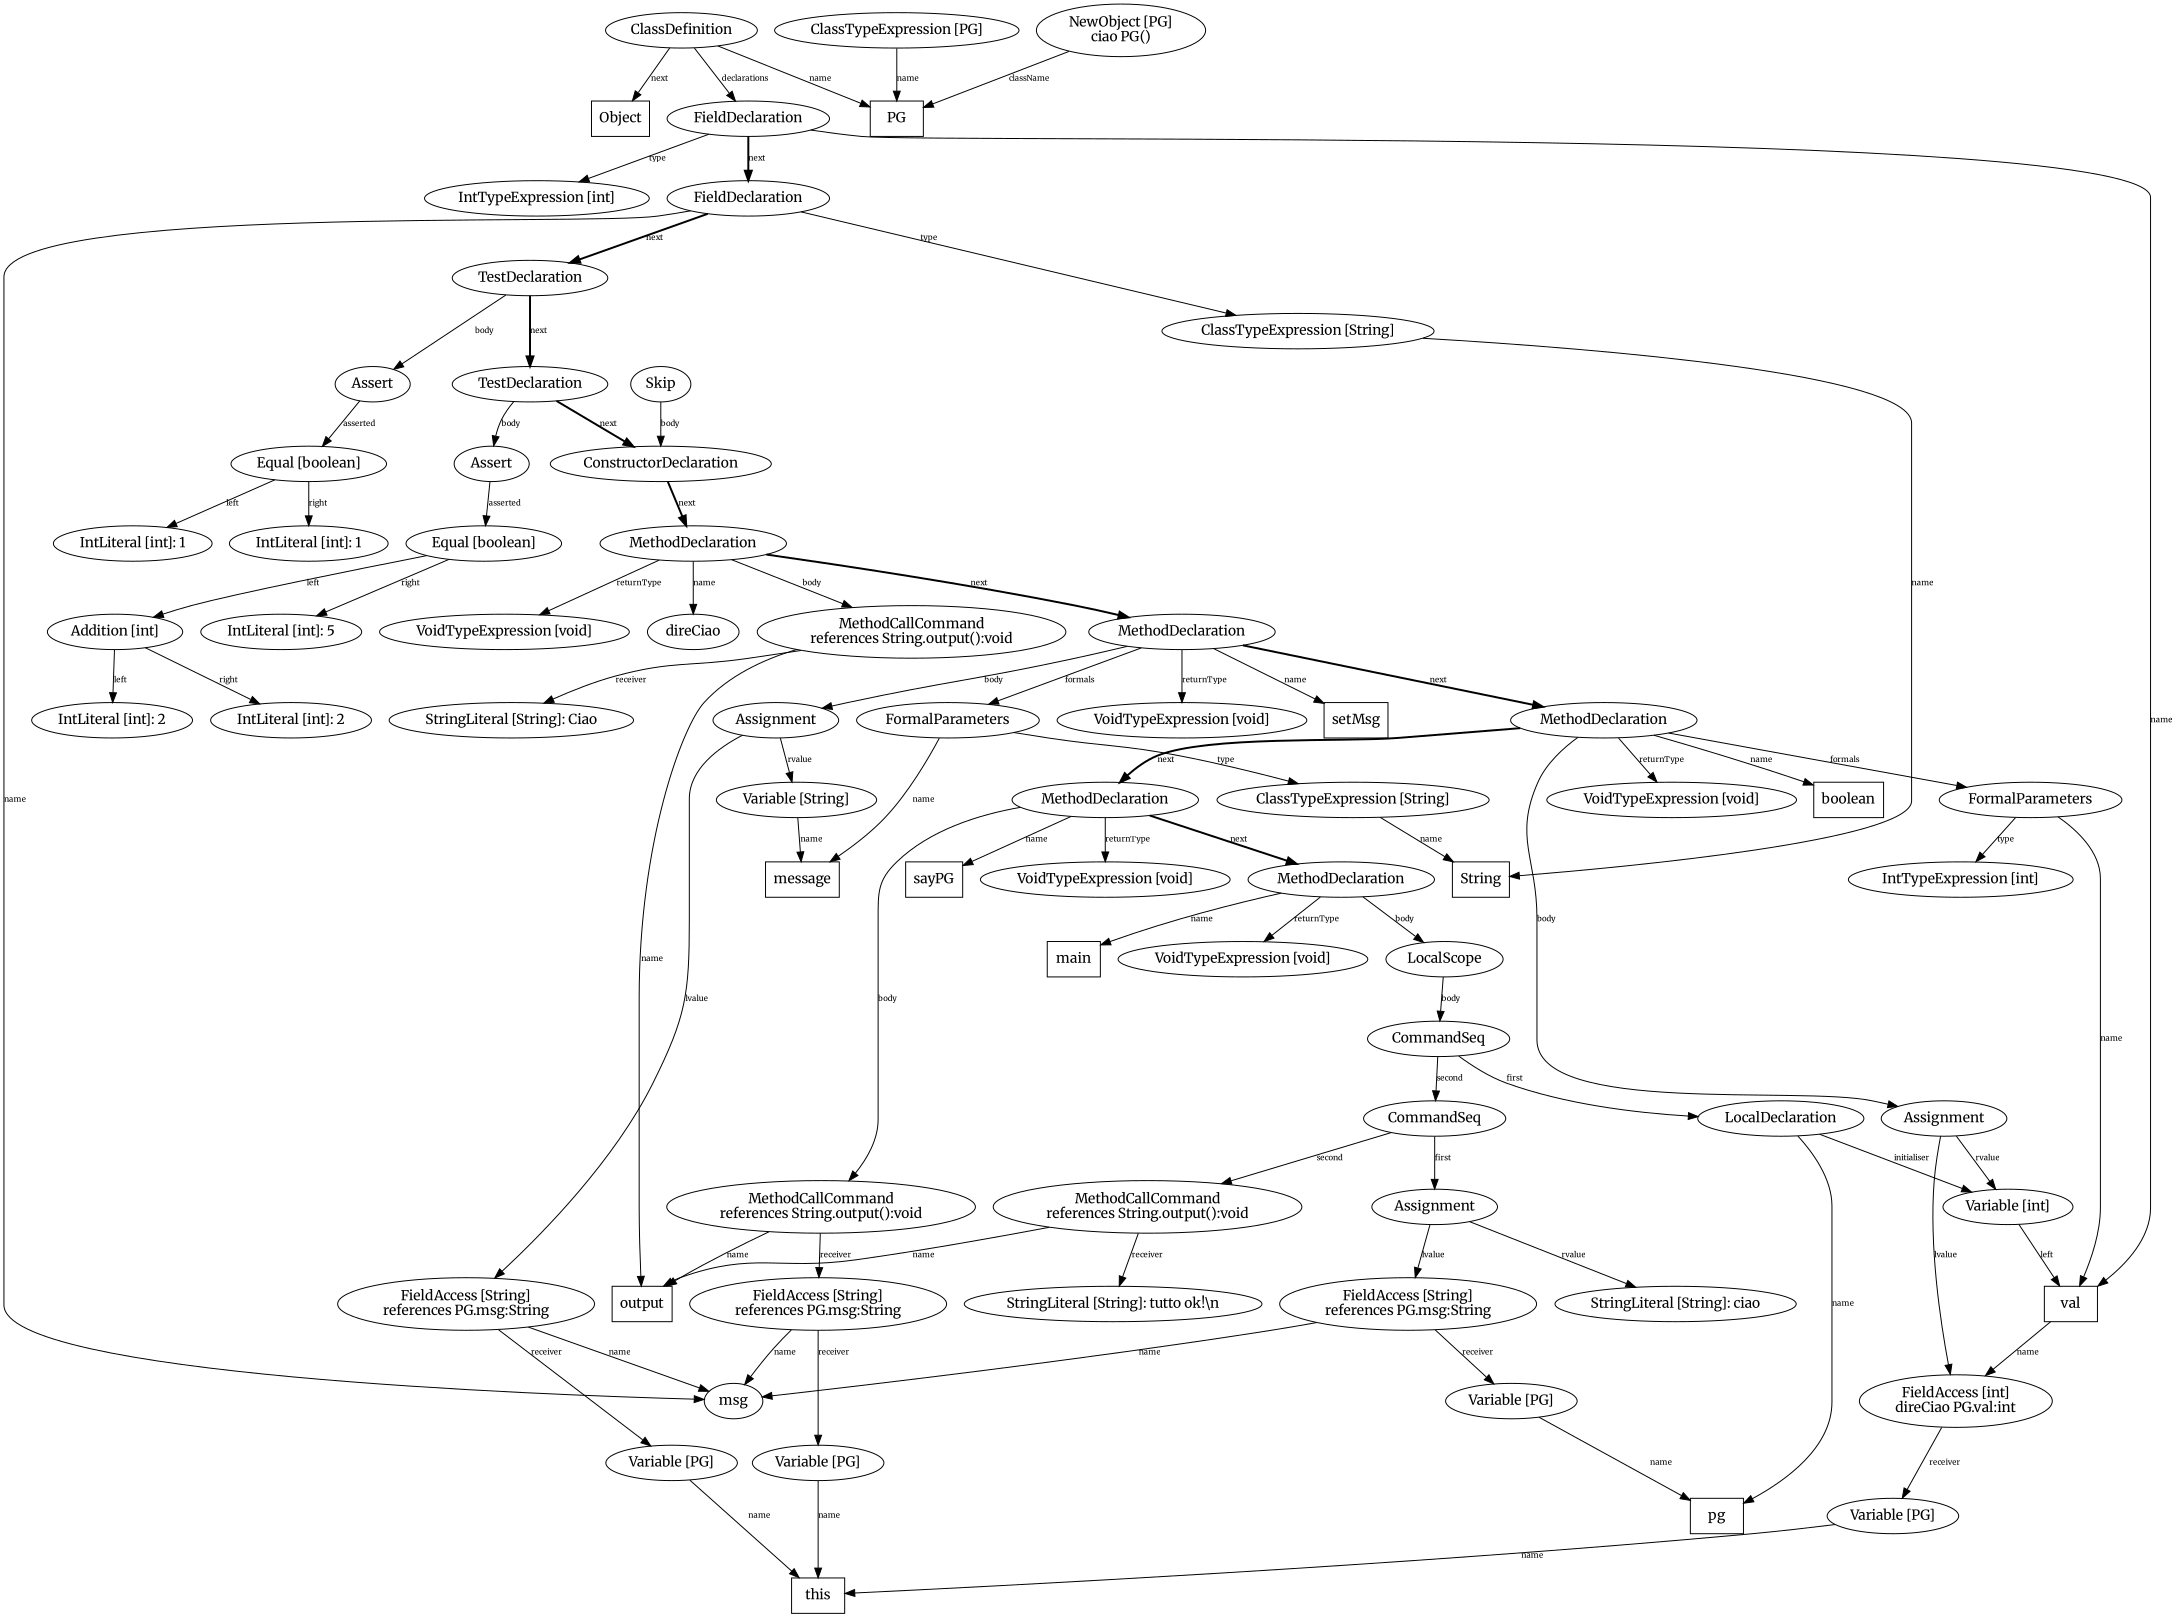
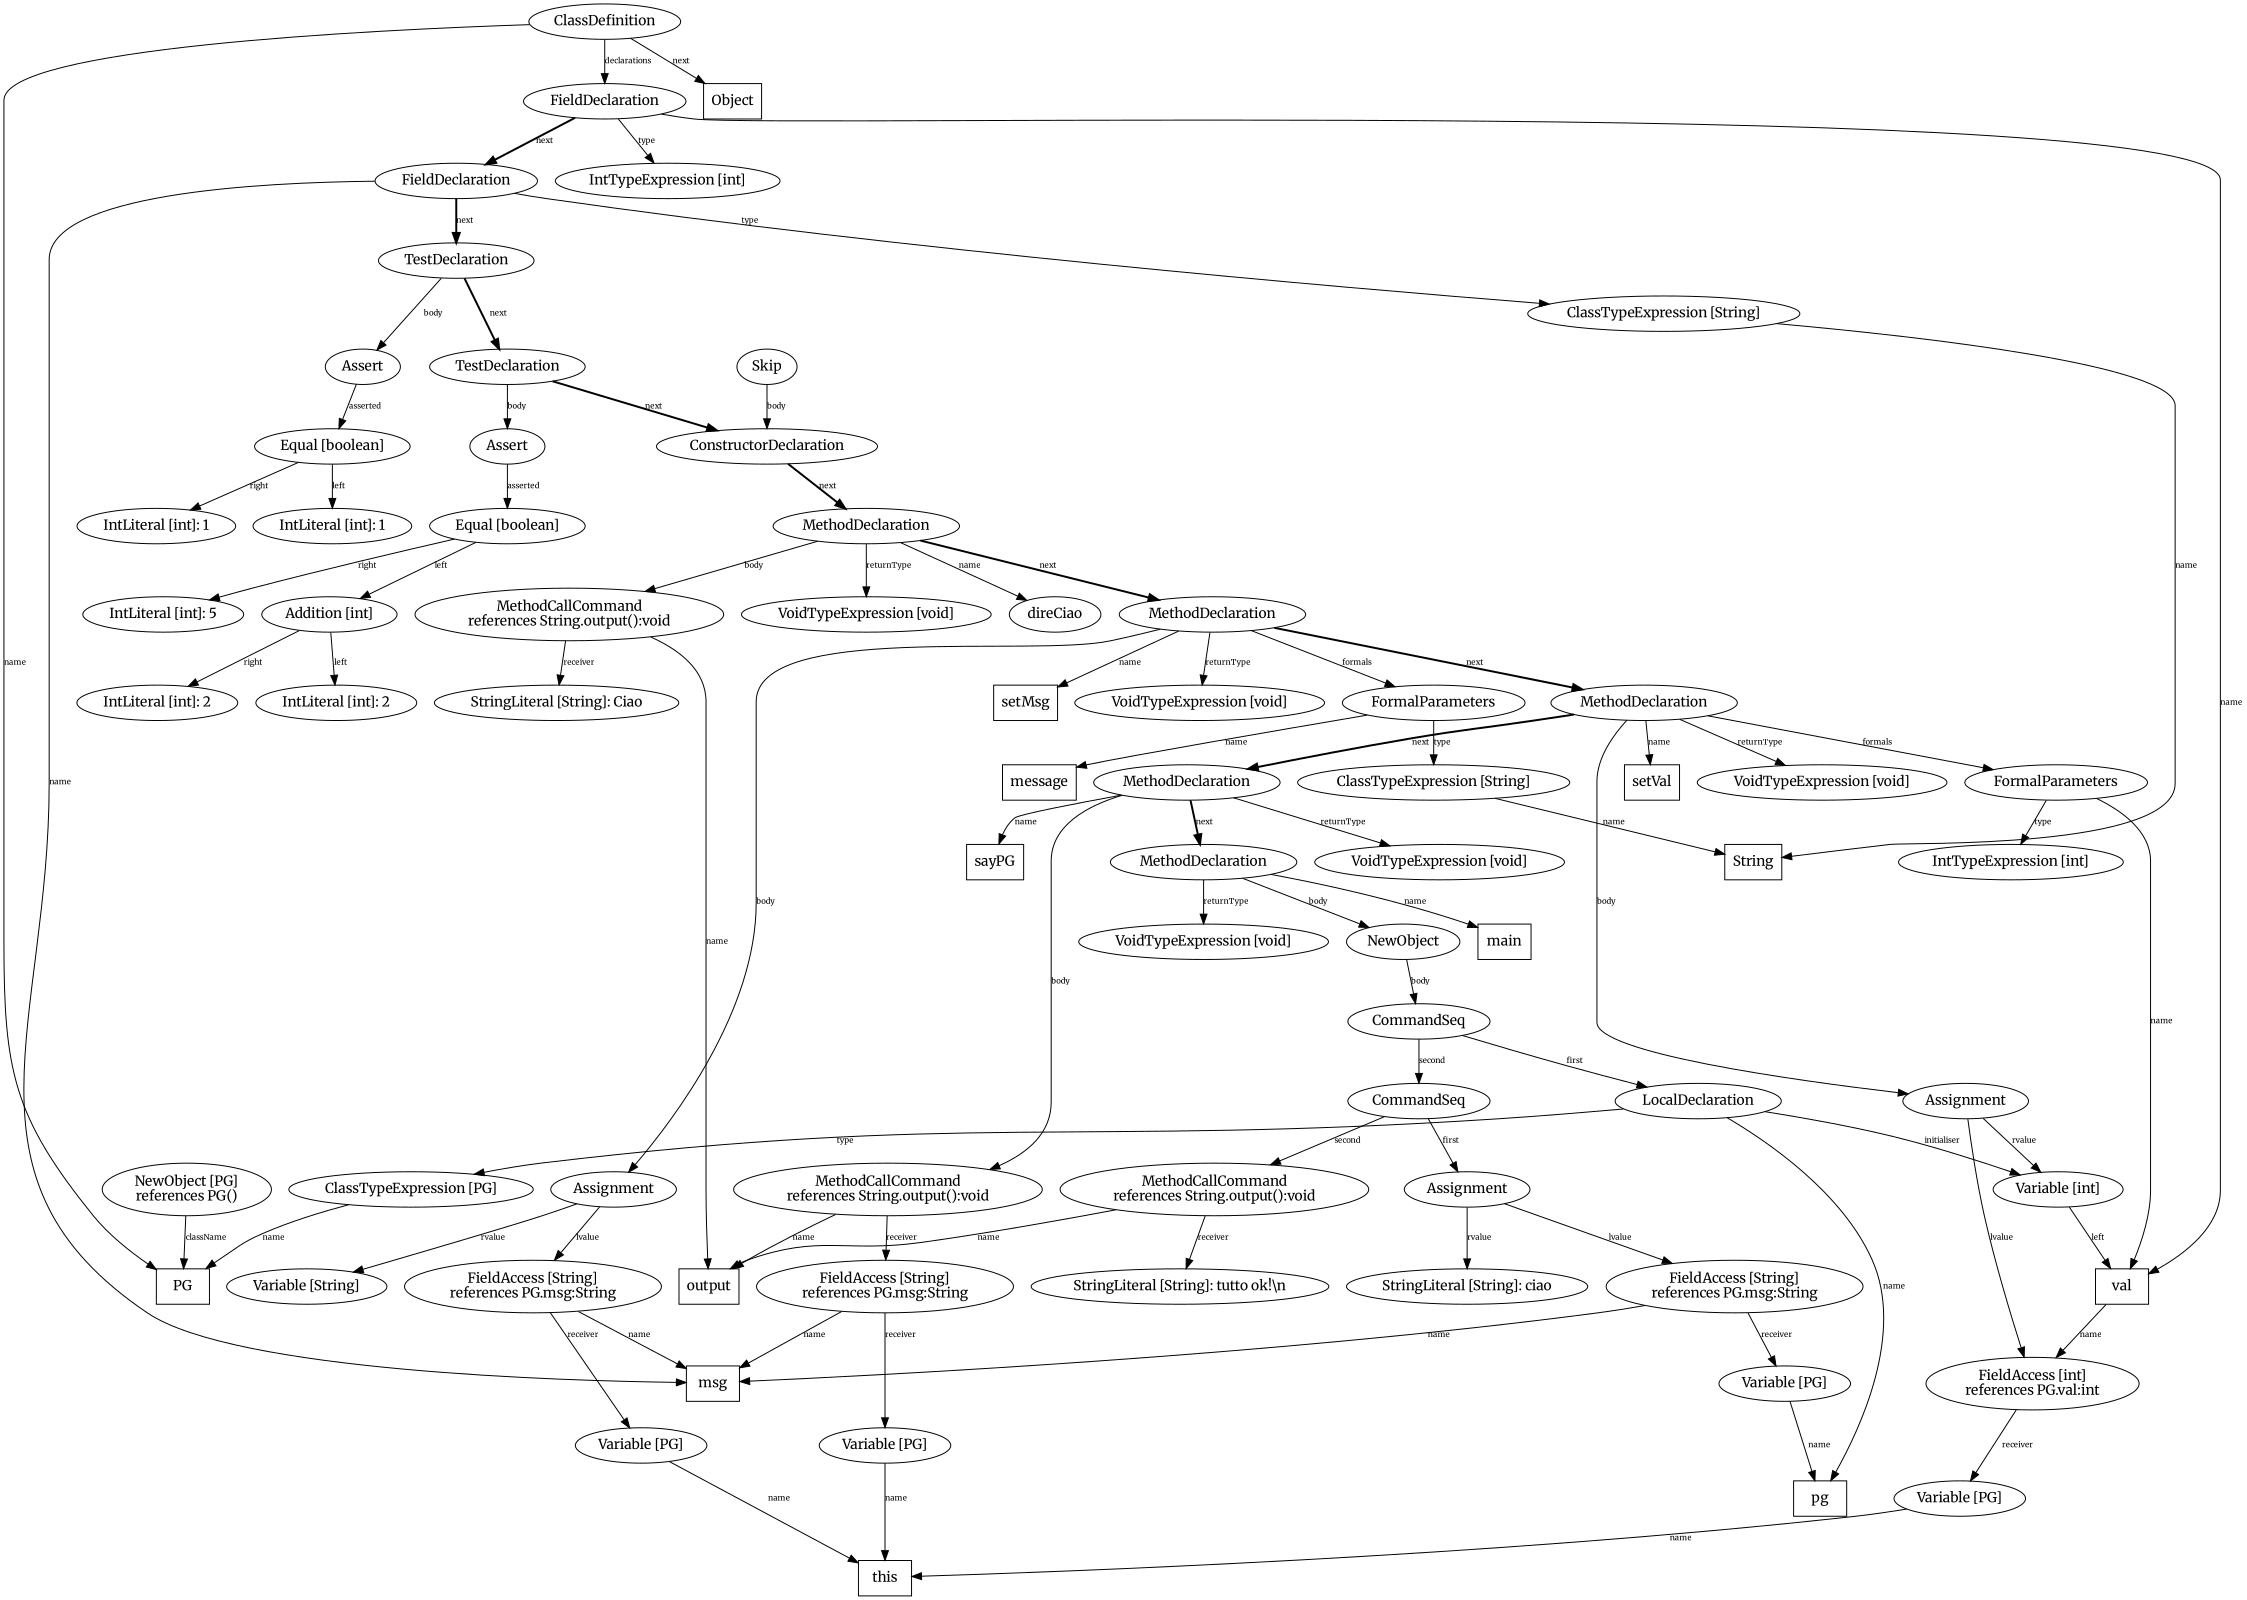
(1121, 30) -> (187, 1189)
(1849, 800) -> (1652, 783)
(799, 835) -> none
(1445, 959) -> (1403, 942)
none -> (1053, 1132)
(734, 1401) -> (713, 1384)
(1956, 1401) -> (2033, 1384)
